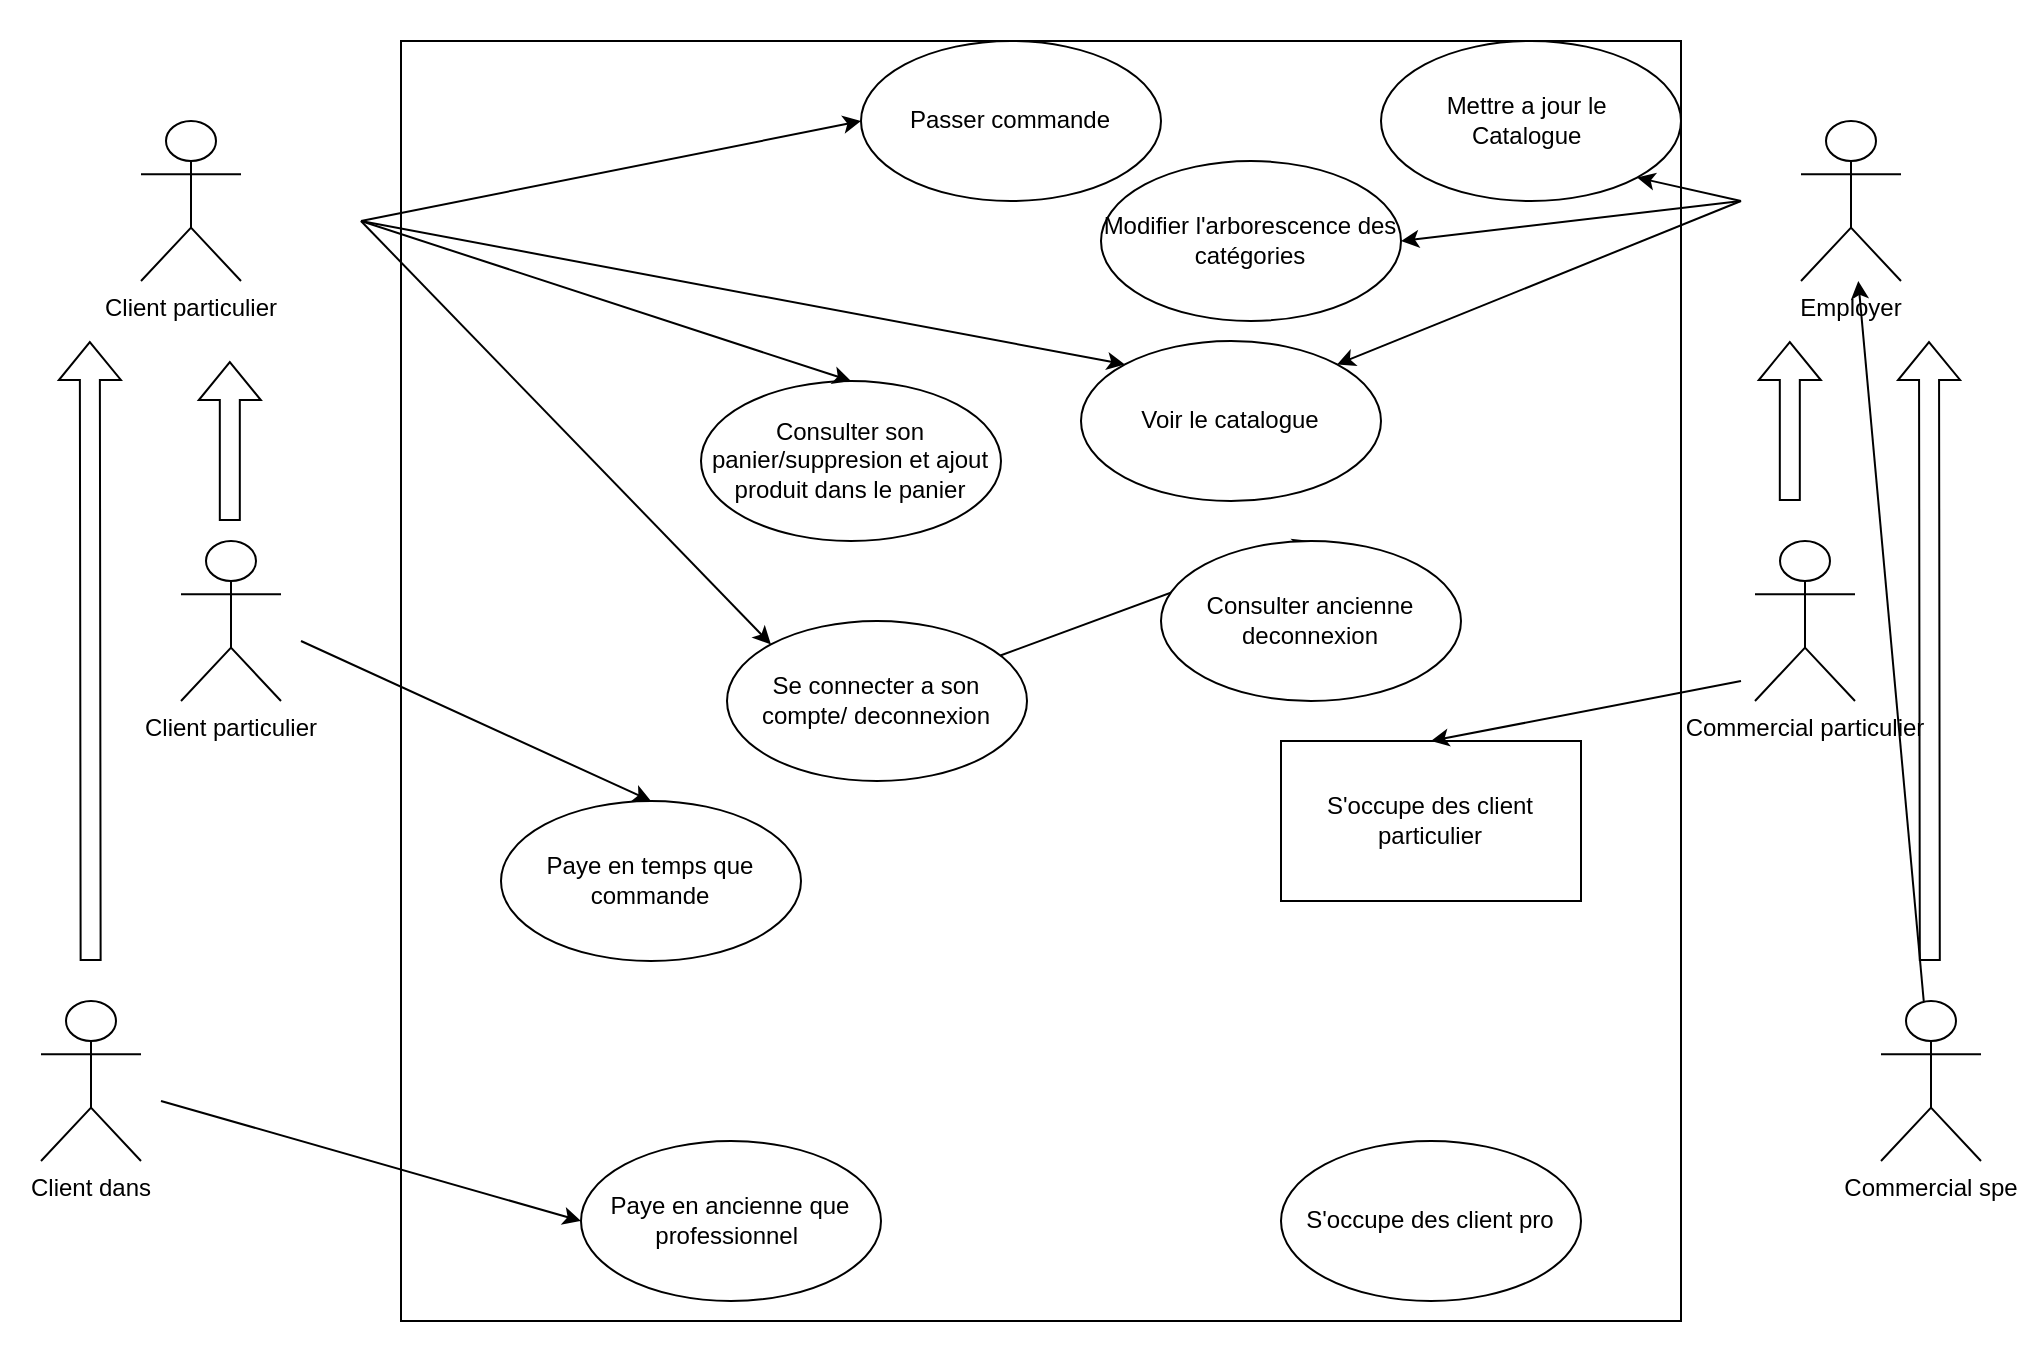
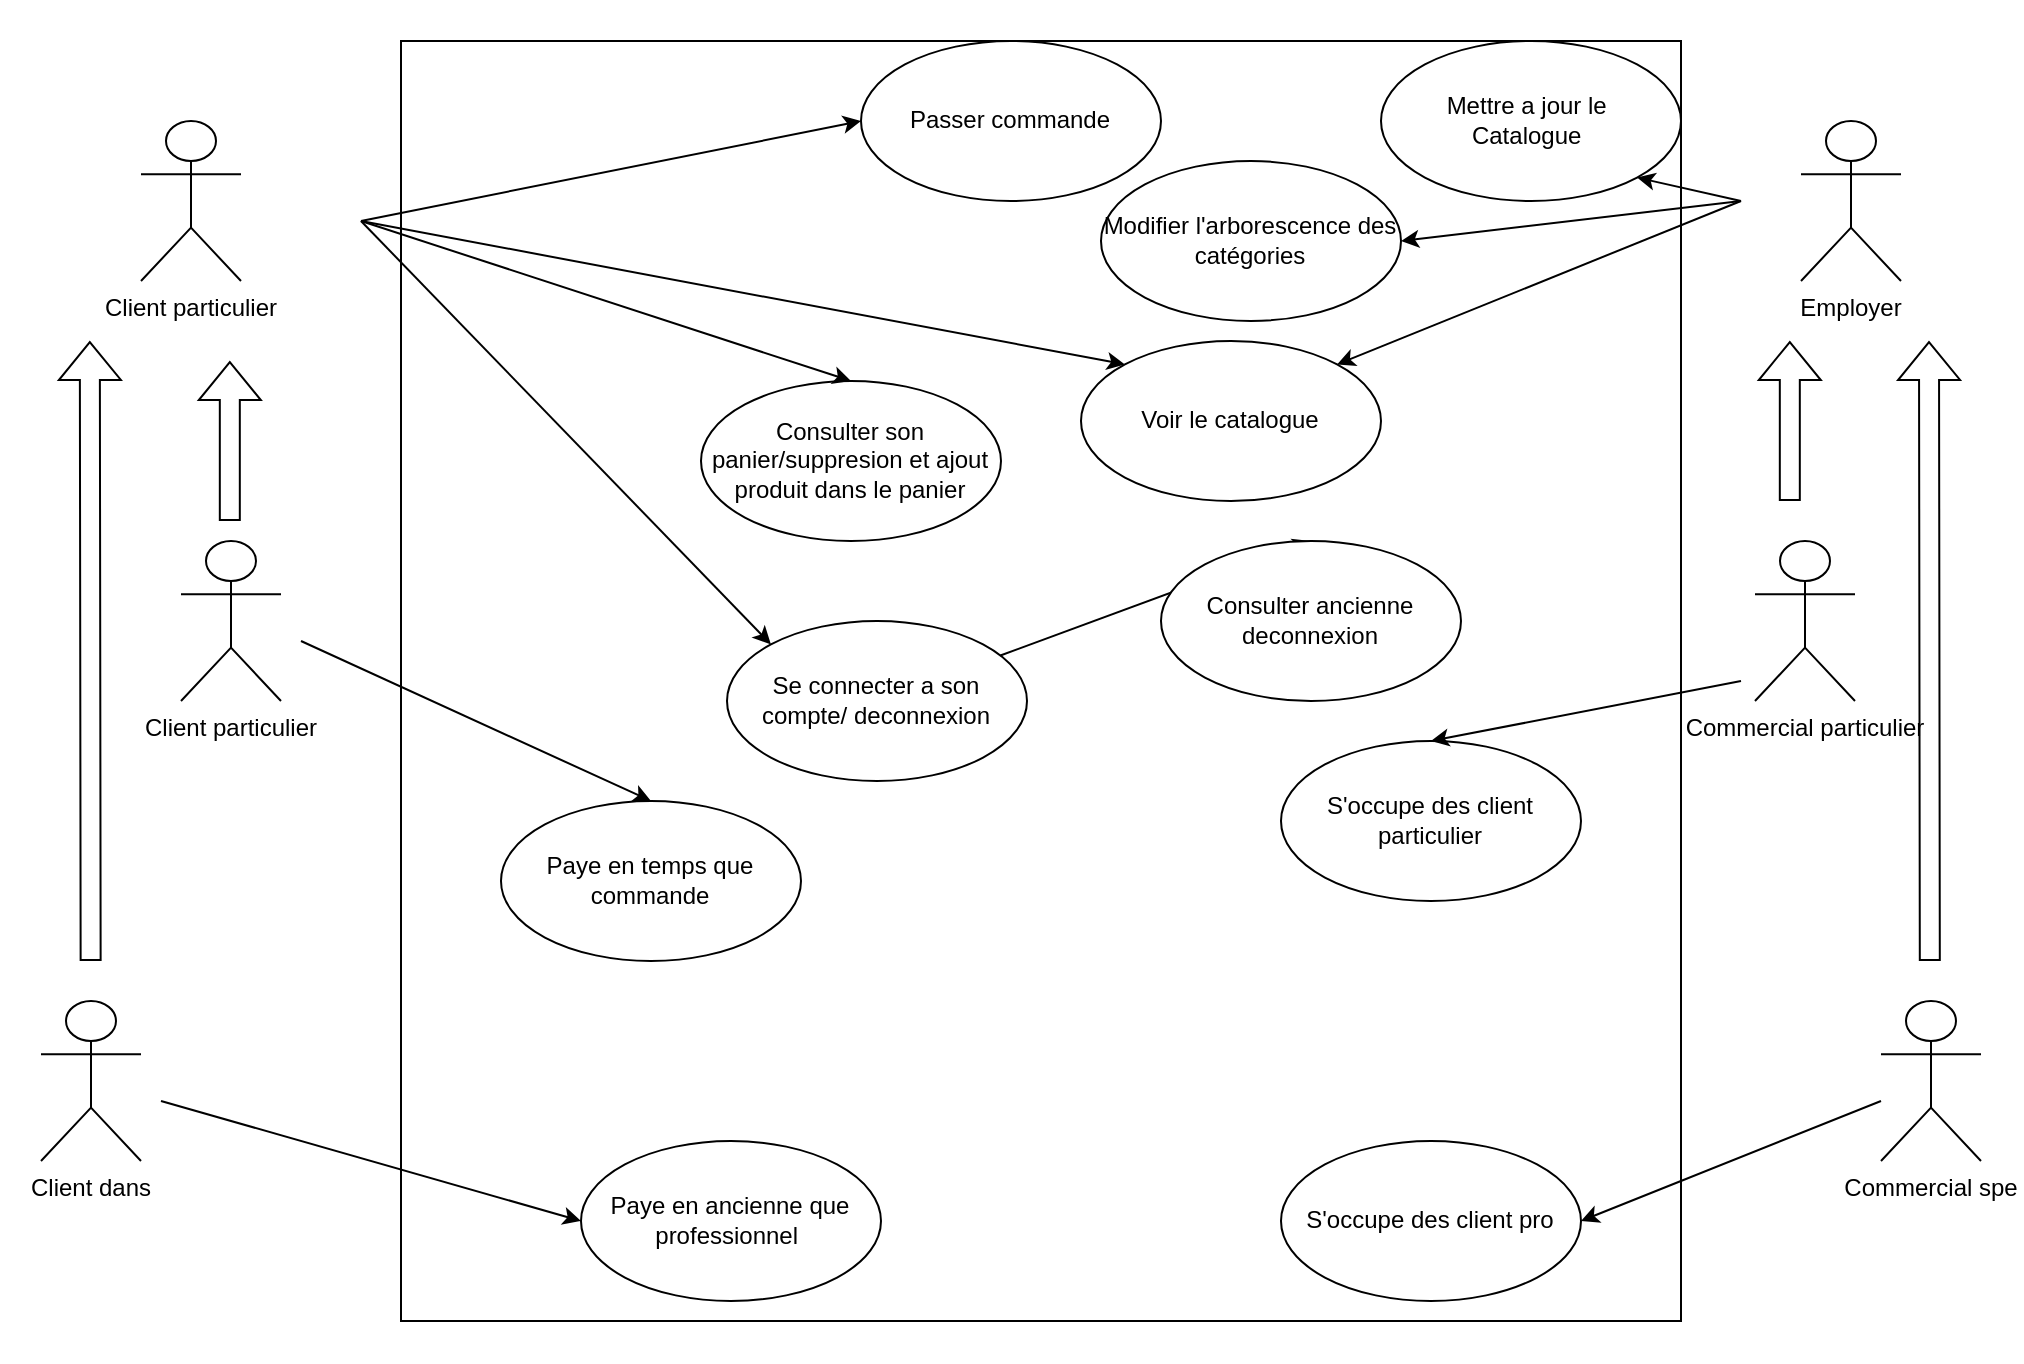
(1887, 603) -> (1737, 1159)
(1431, 821) -> (1431, 821)
